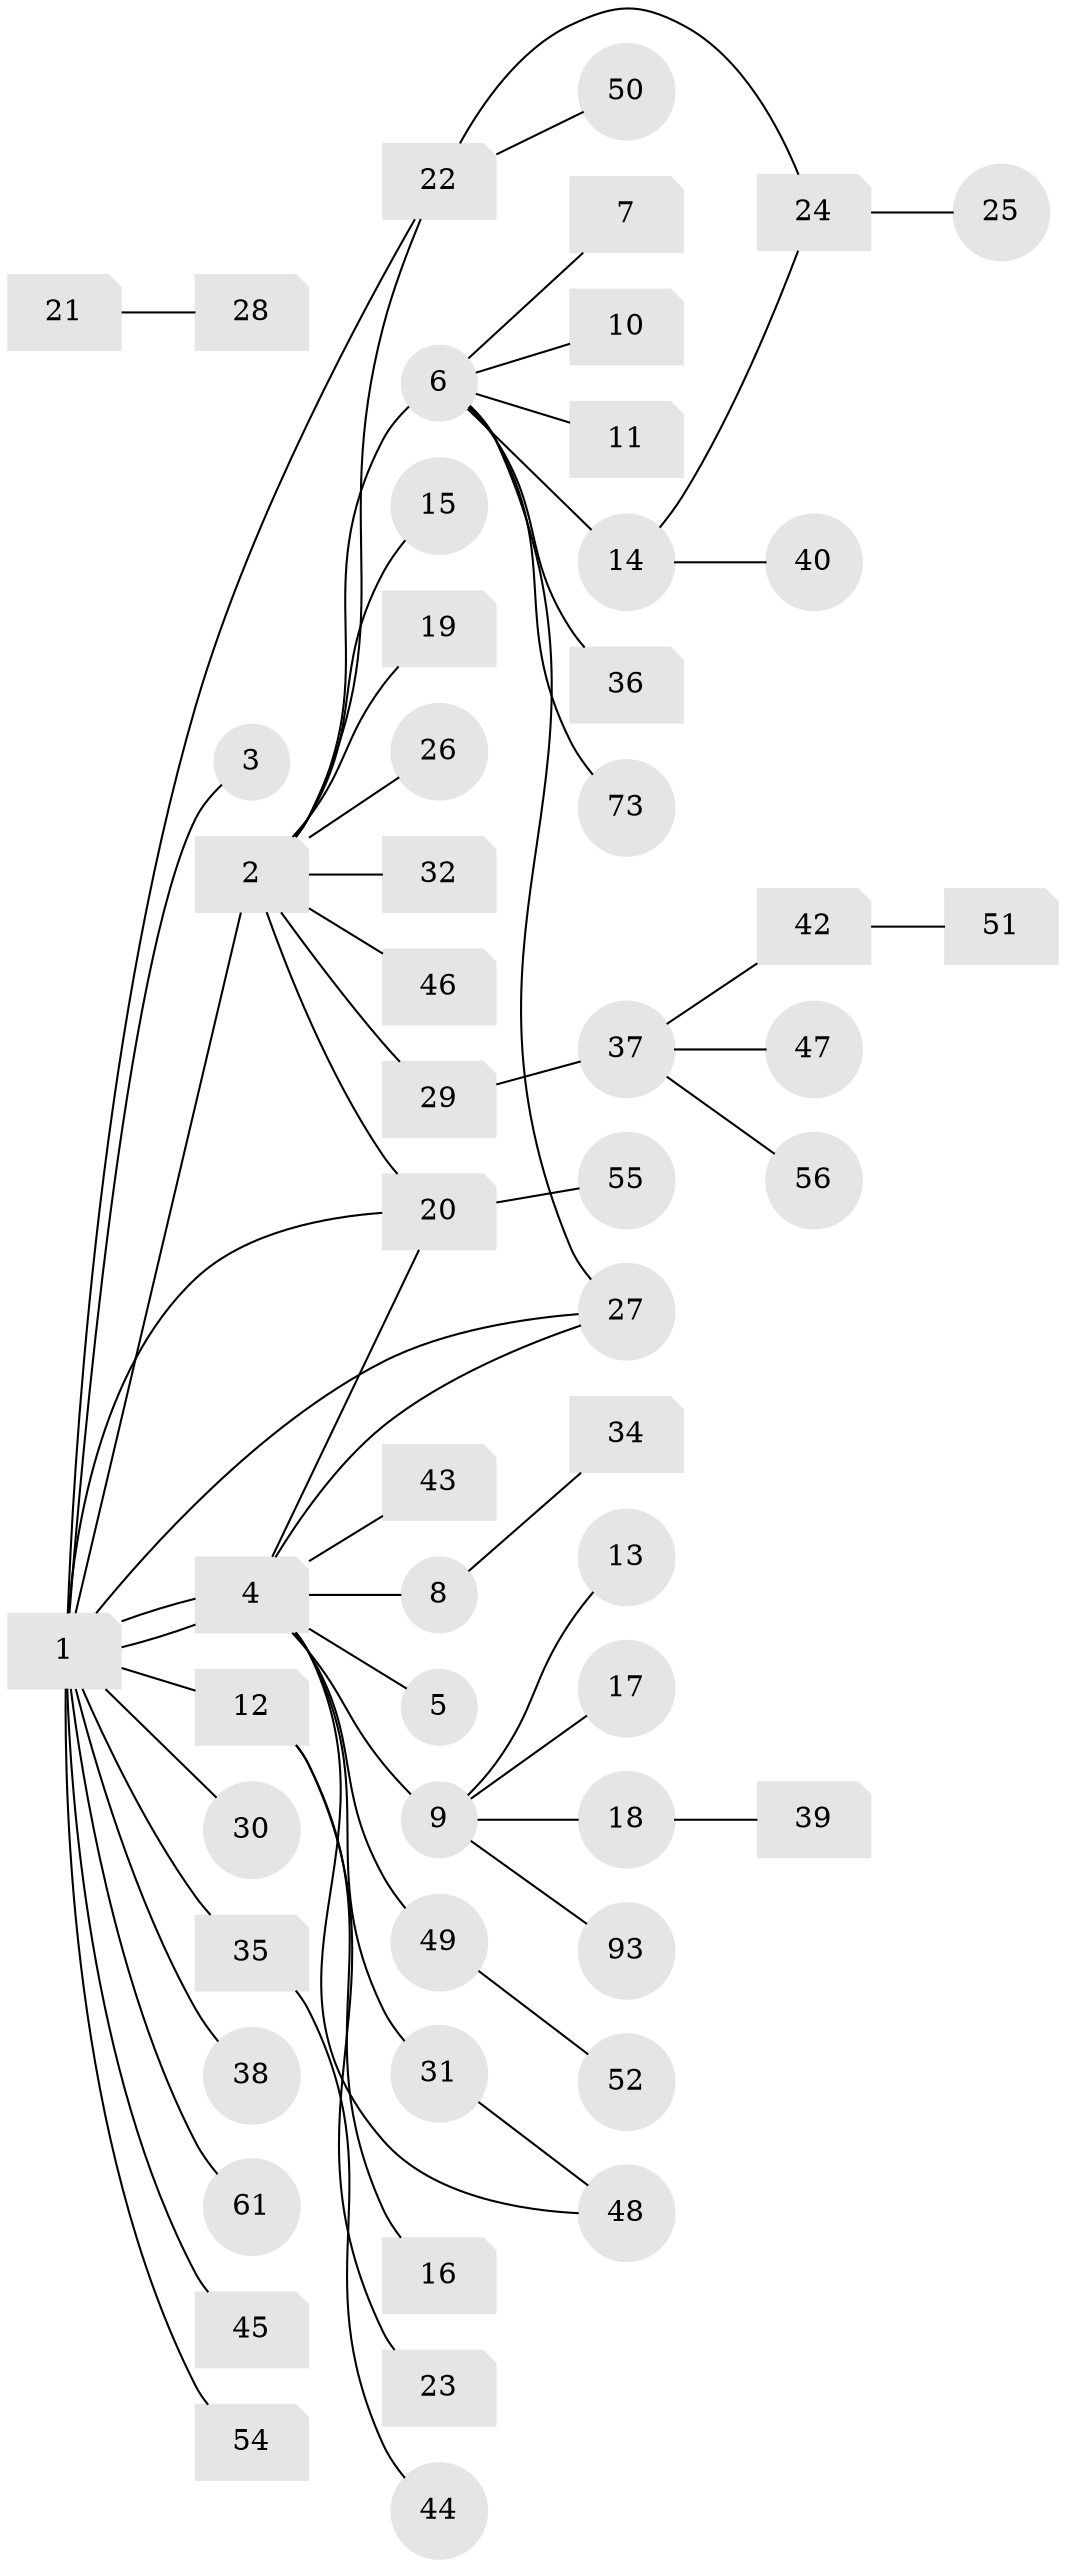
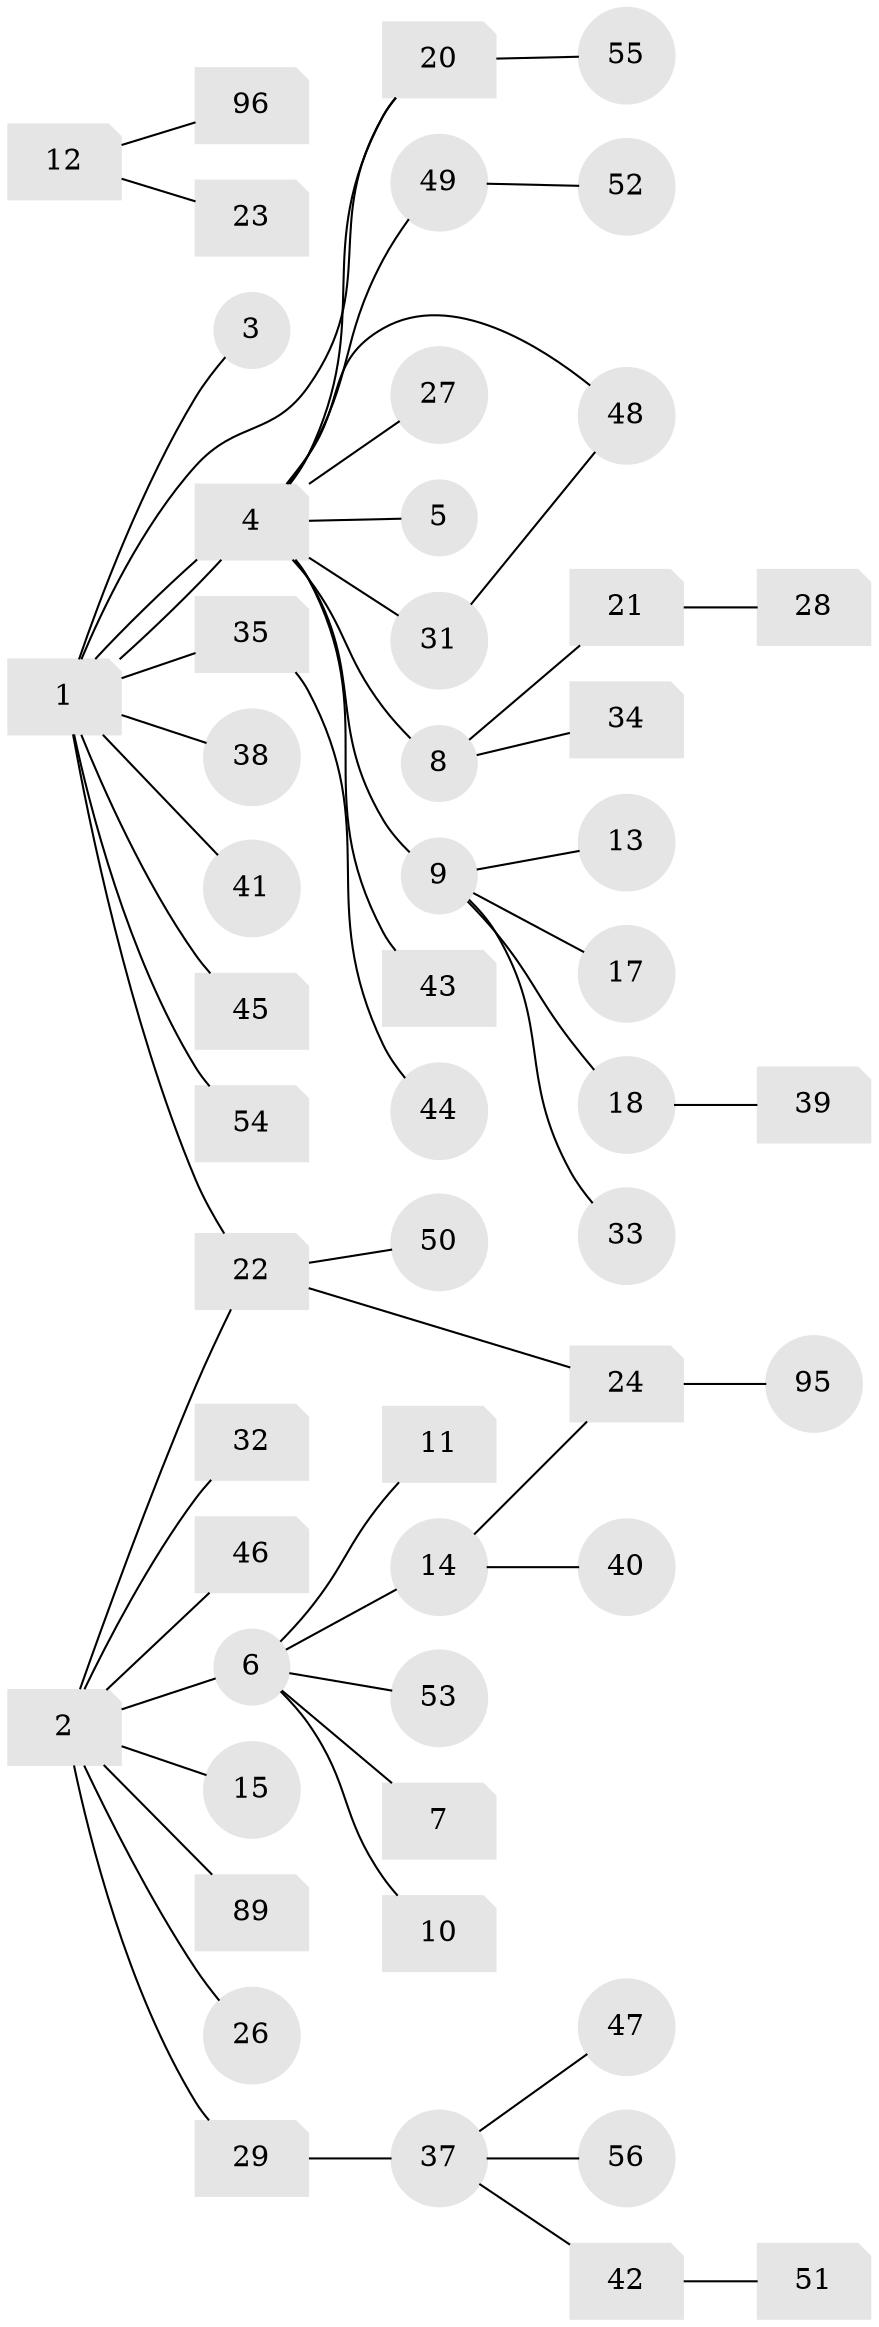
(1001, 213) -> (814, 1384)
(439, 629) -> (252, 1913)
(627, 685) -> none
none -> (525, 692)
(627, 808) -> (439, 1698)
(537, 840) -> none
(323, 1048) -> none
(158, 1263) -> none
(306, 1410) -> none
(159, 1679) -> none
(252, 1830) -> none
(627, 1951) -> (627, 1236)
(252, 2207) -> (252, 888)
(439, 2276) -> (252, 106)
